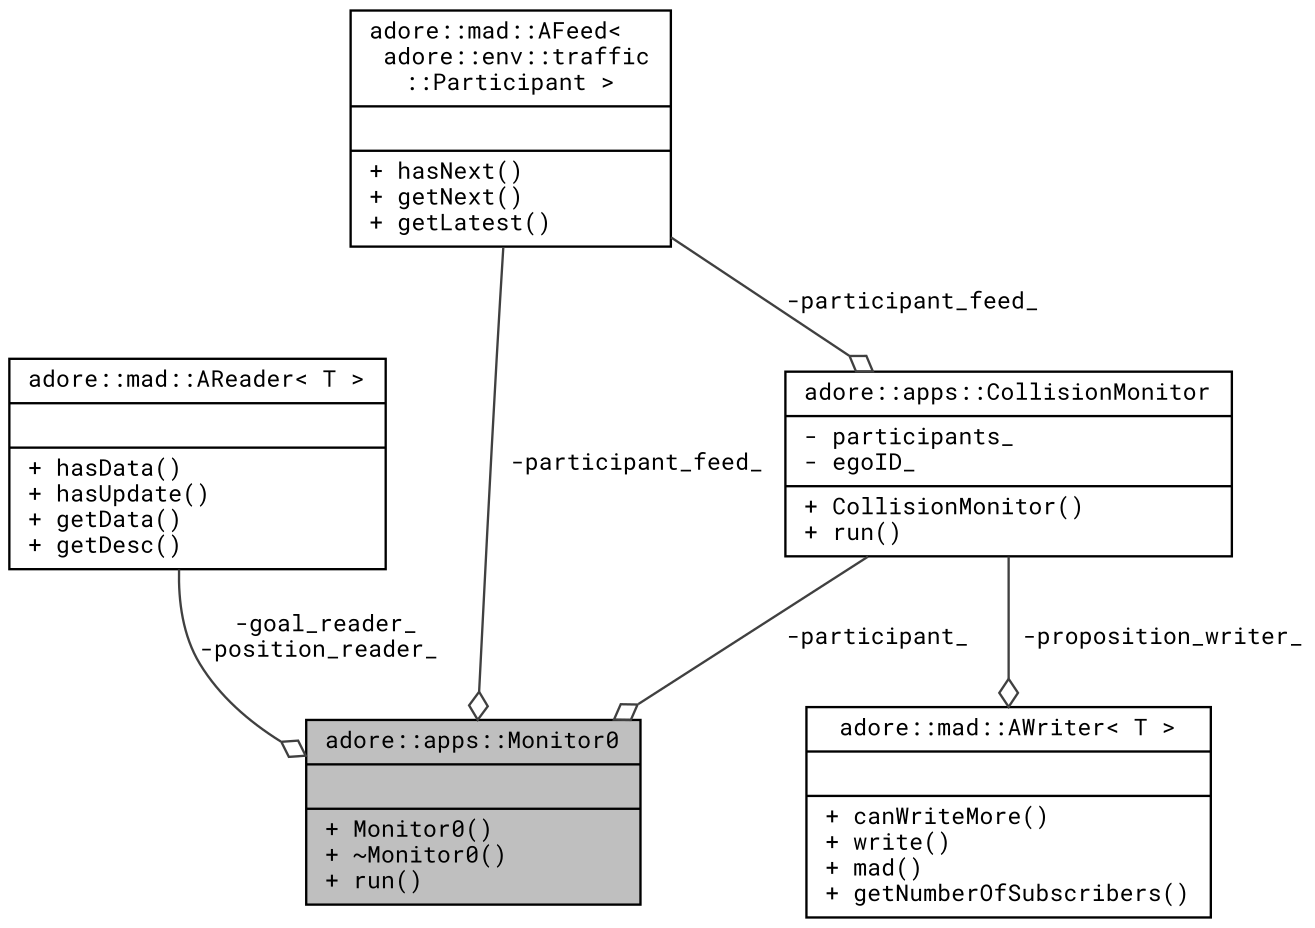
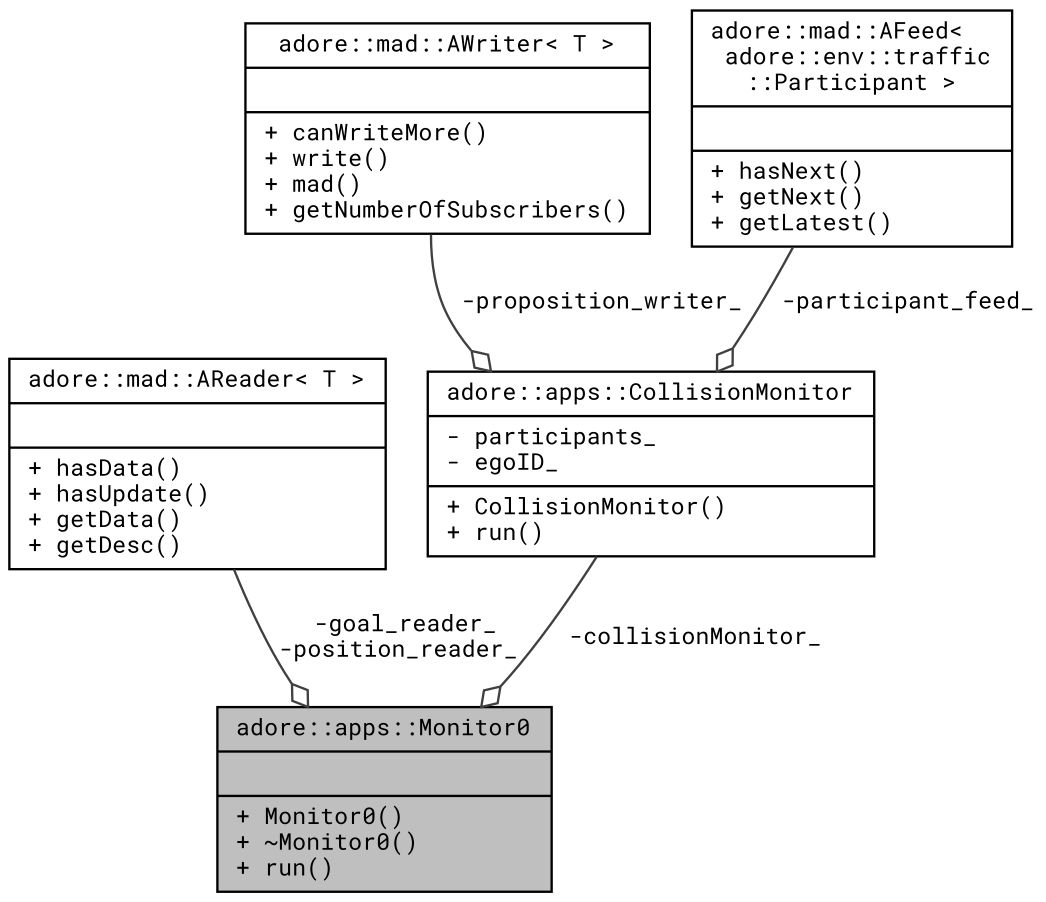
(491, 469) -> none
(1009, 618) -> (440, 296)
(872, 638) -> (690, 638)
